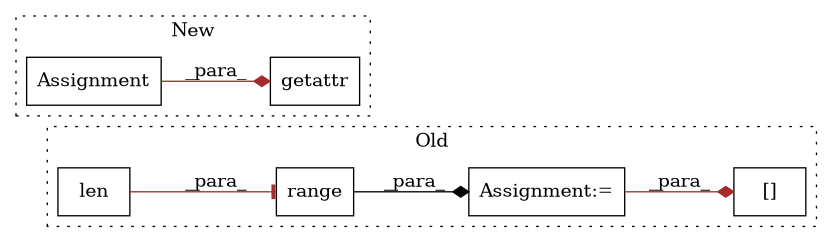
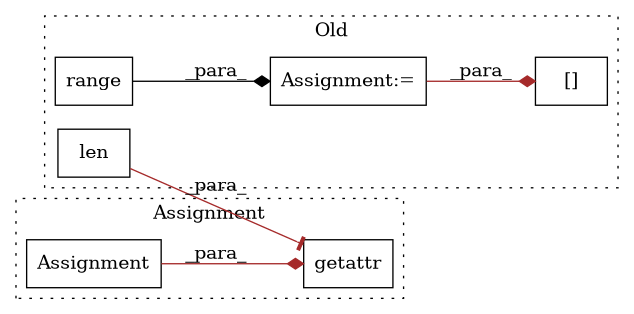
(193, 31) -> (210, 214)
(200, 192) -> (218, 207)
